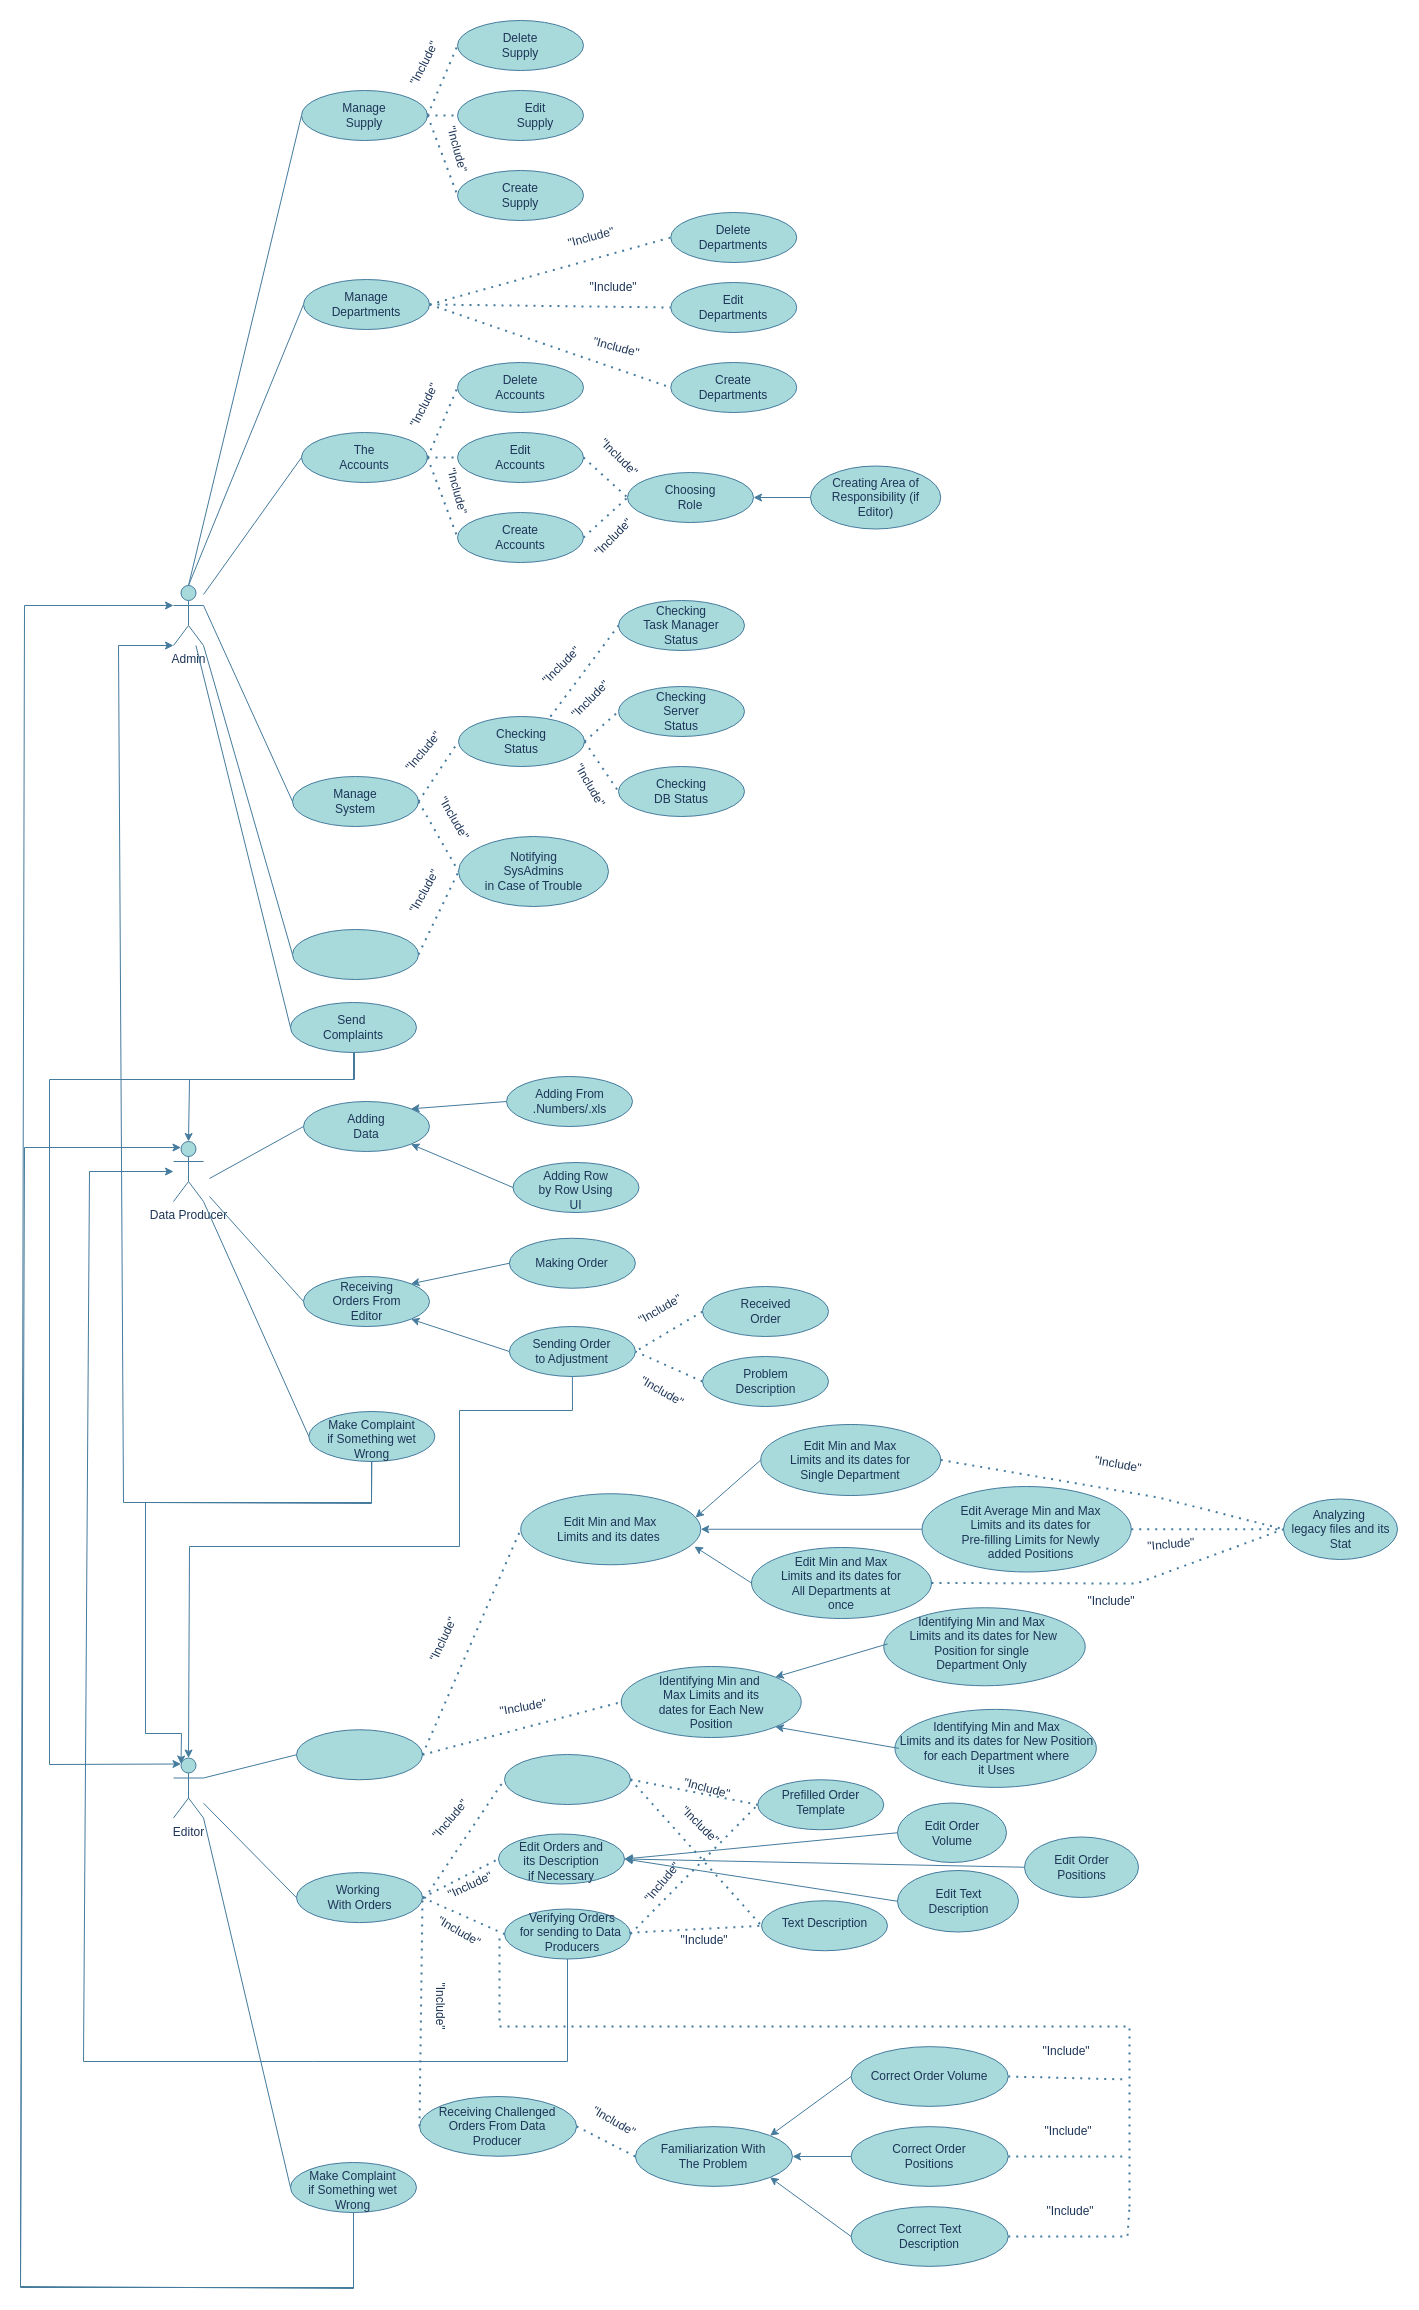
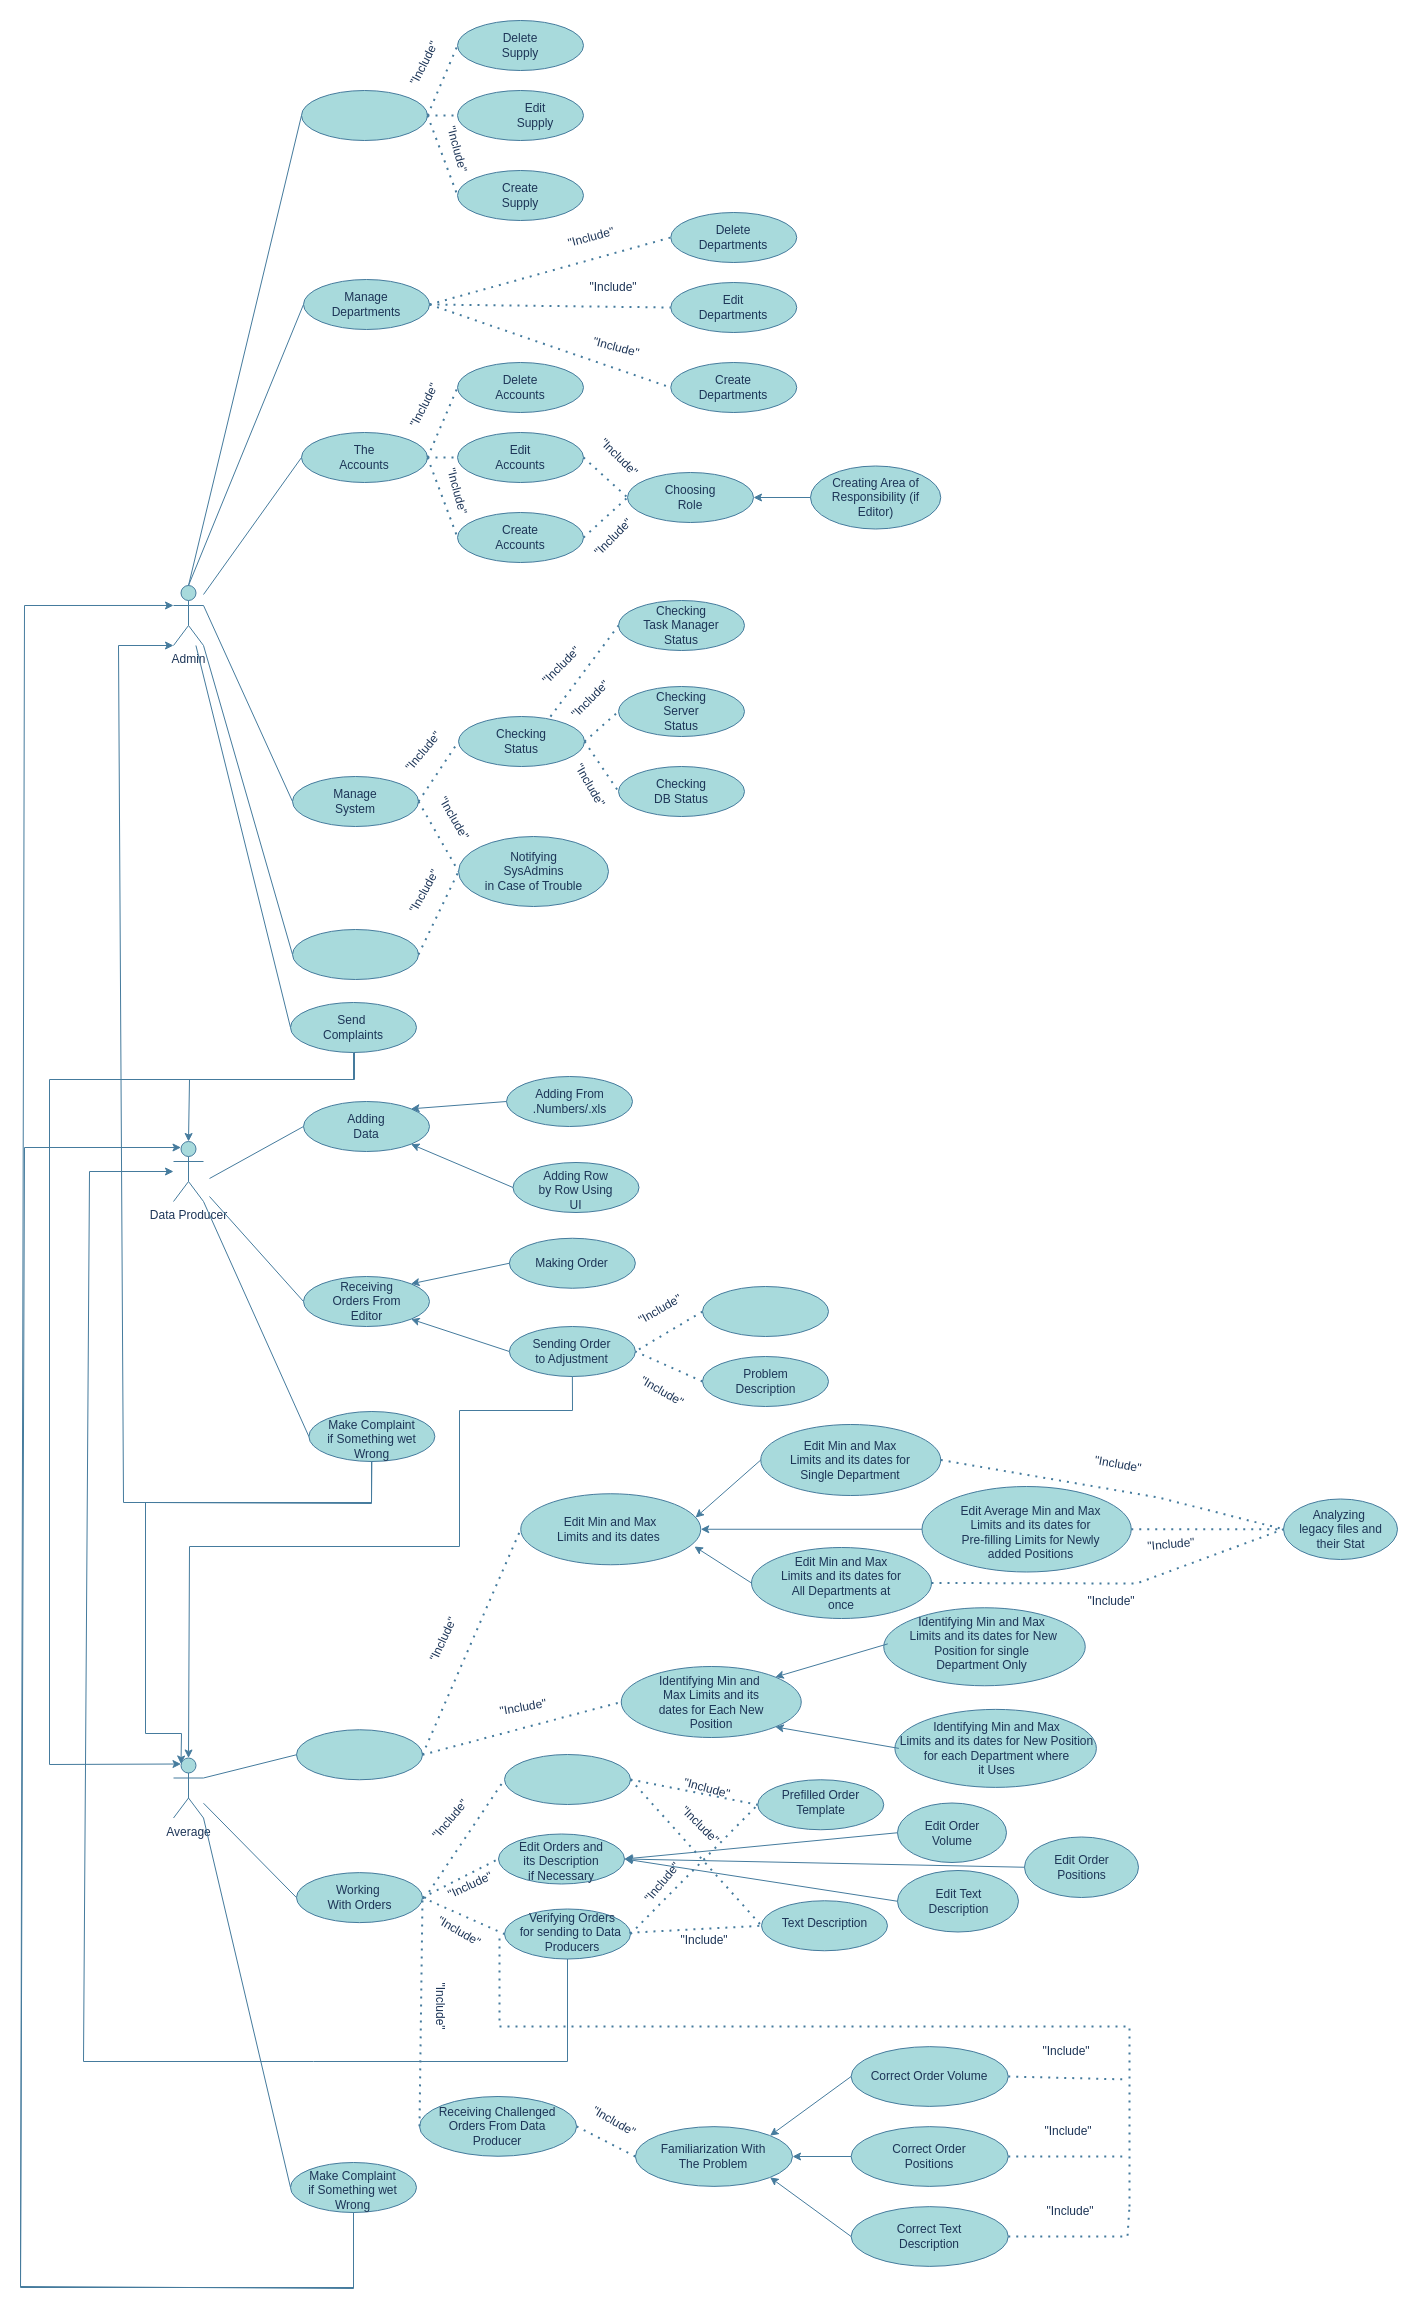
(365, 116) -> none
(766, 1312) -> none
(1341, 1530) -> (1341, 1530)
(189, 1833) -> (189, 1833)
